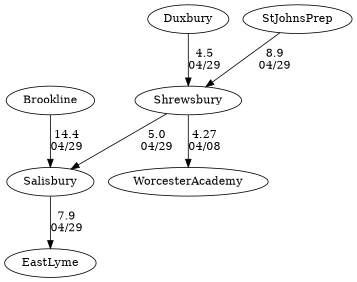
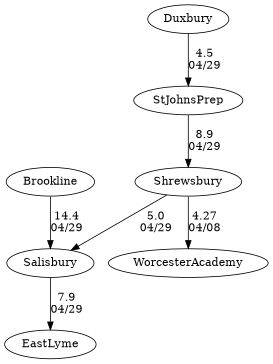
(188, 56) -> (188, 56)
